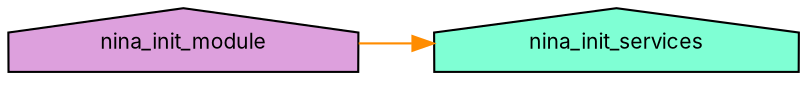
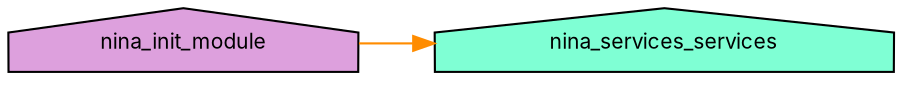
(616, 43) -> (664, 43)
